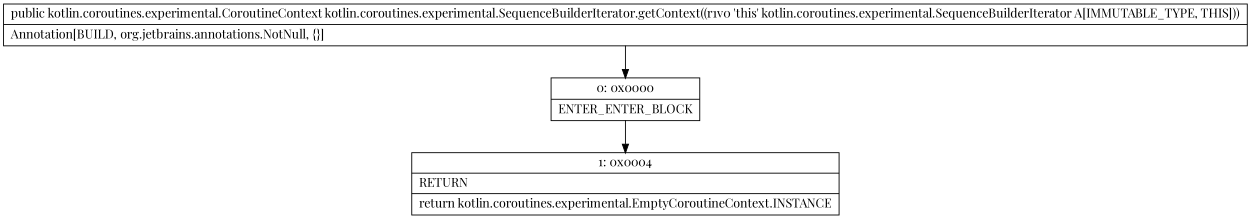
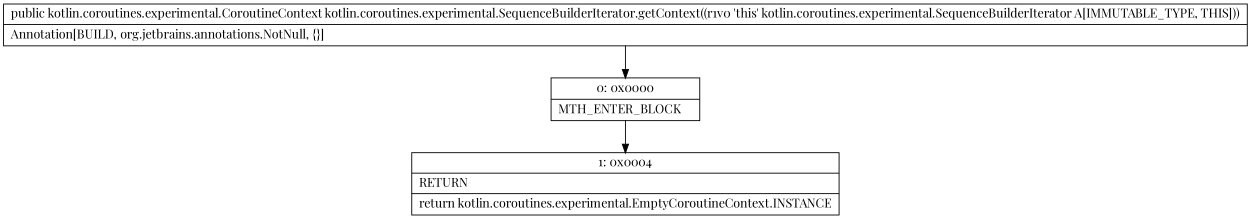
(625, 110) -> (620, 110)
